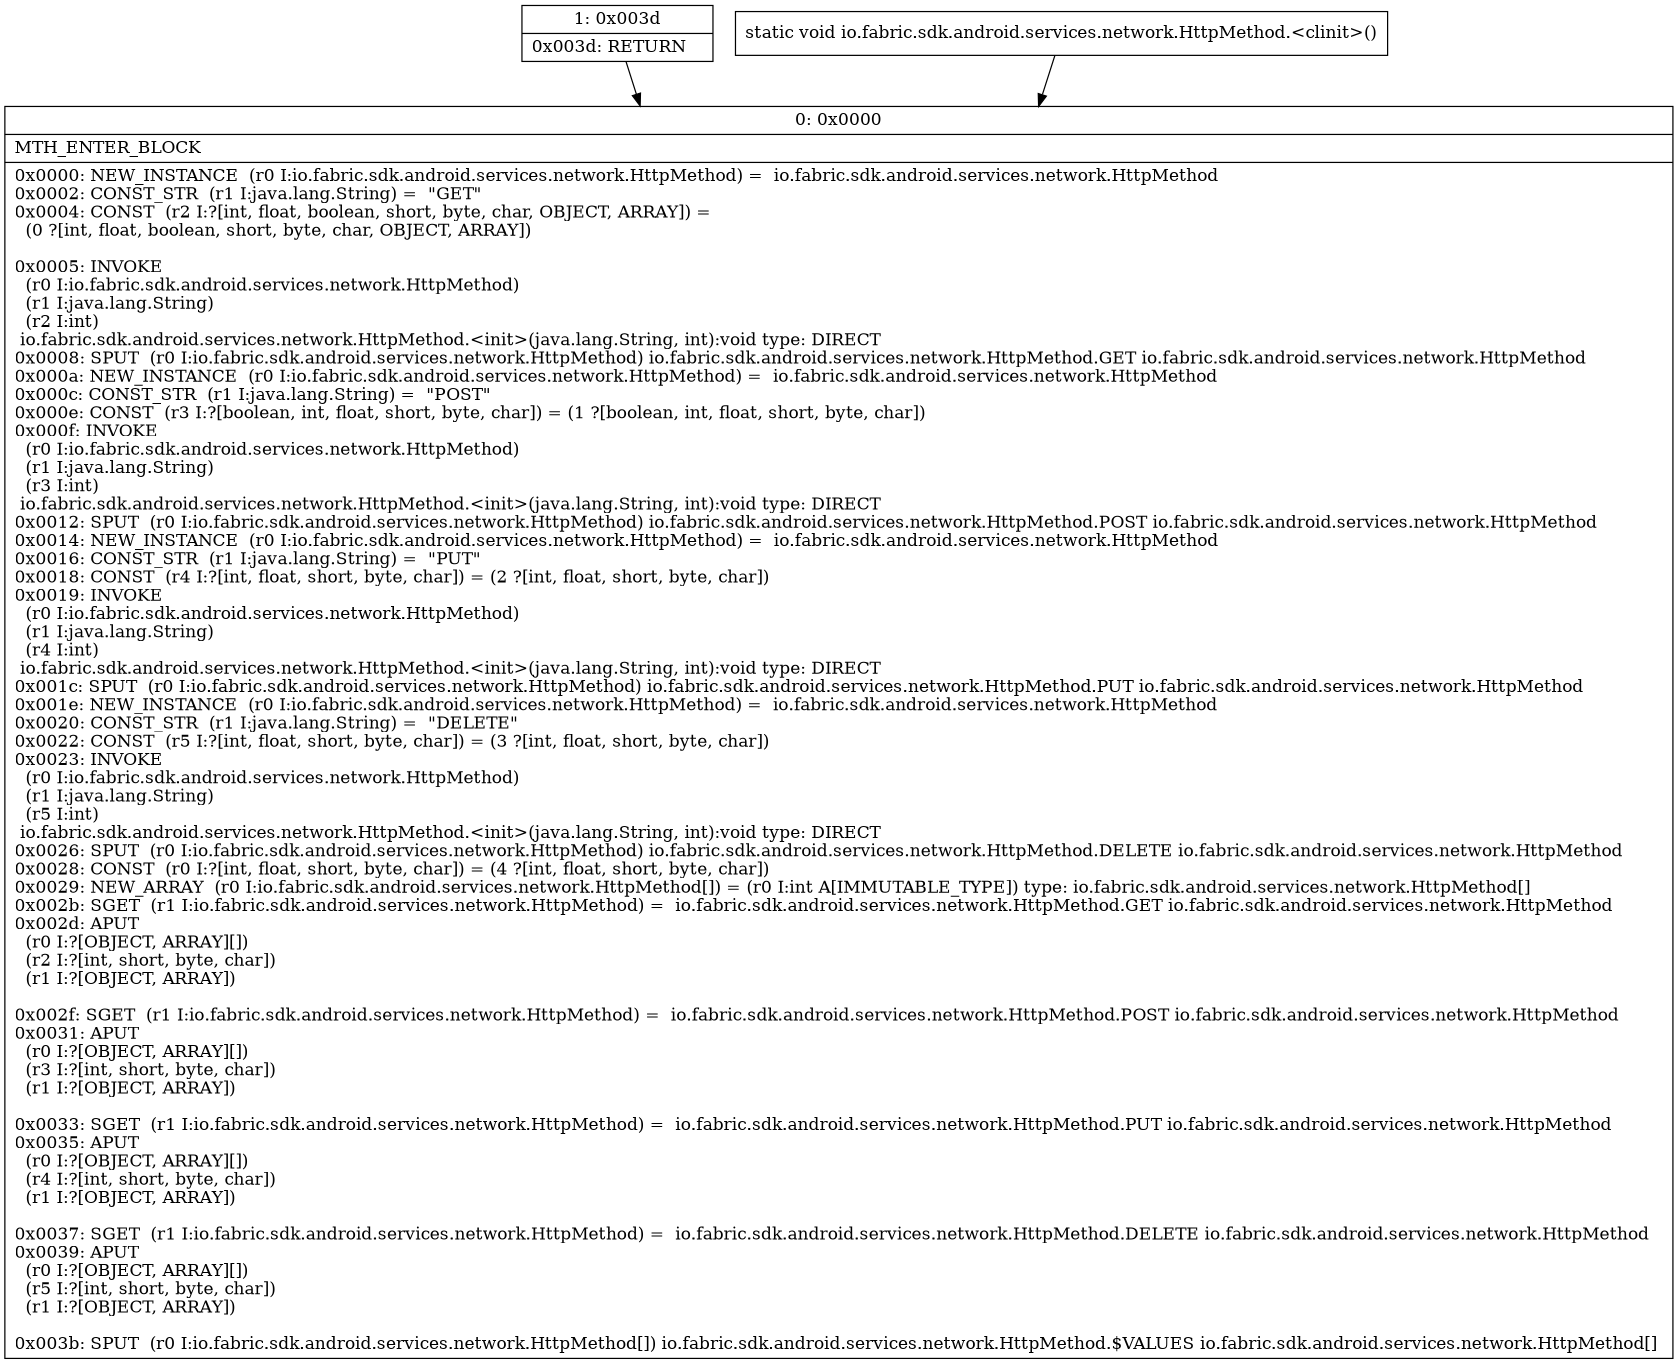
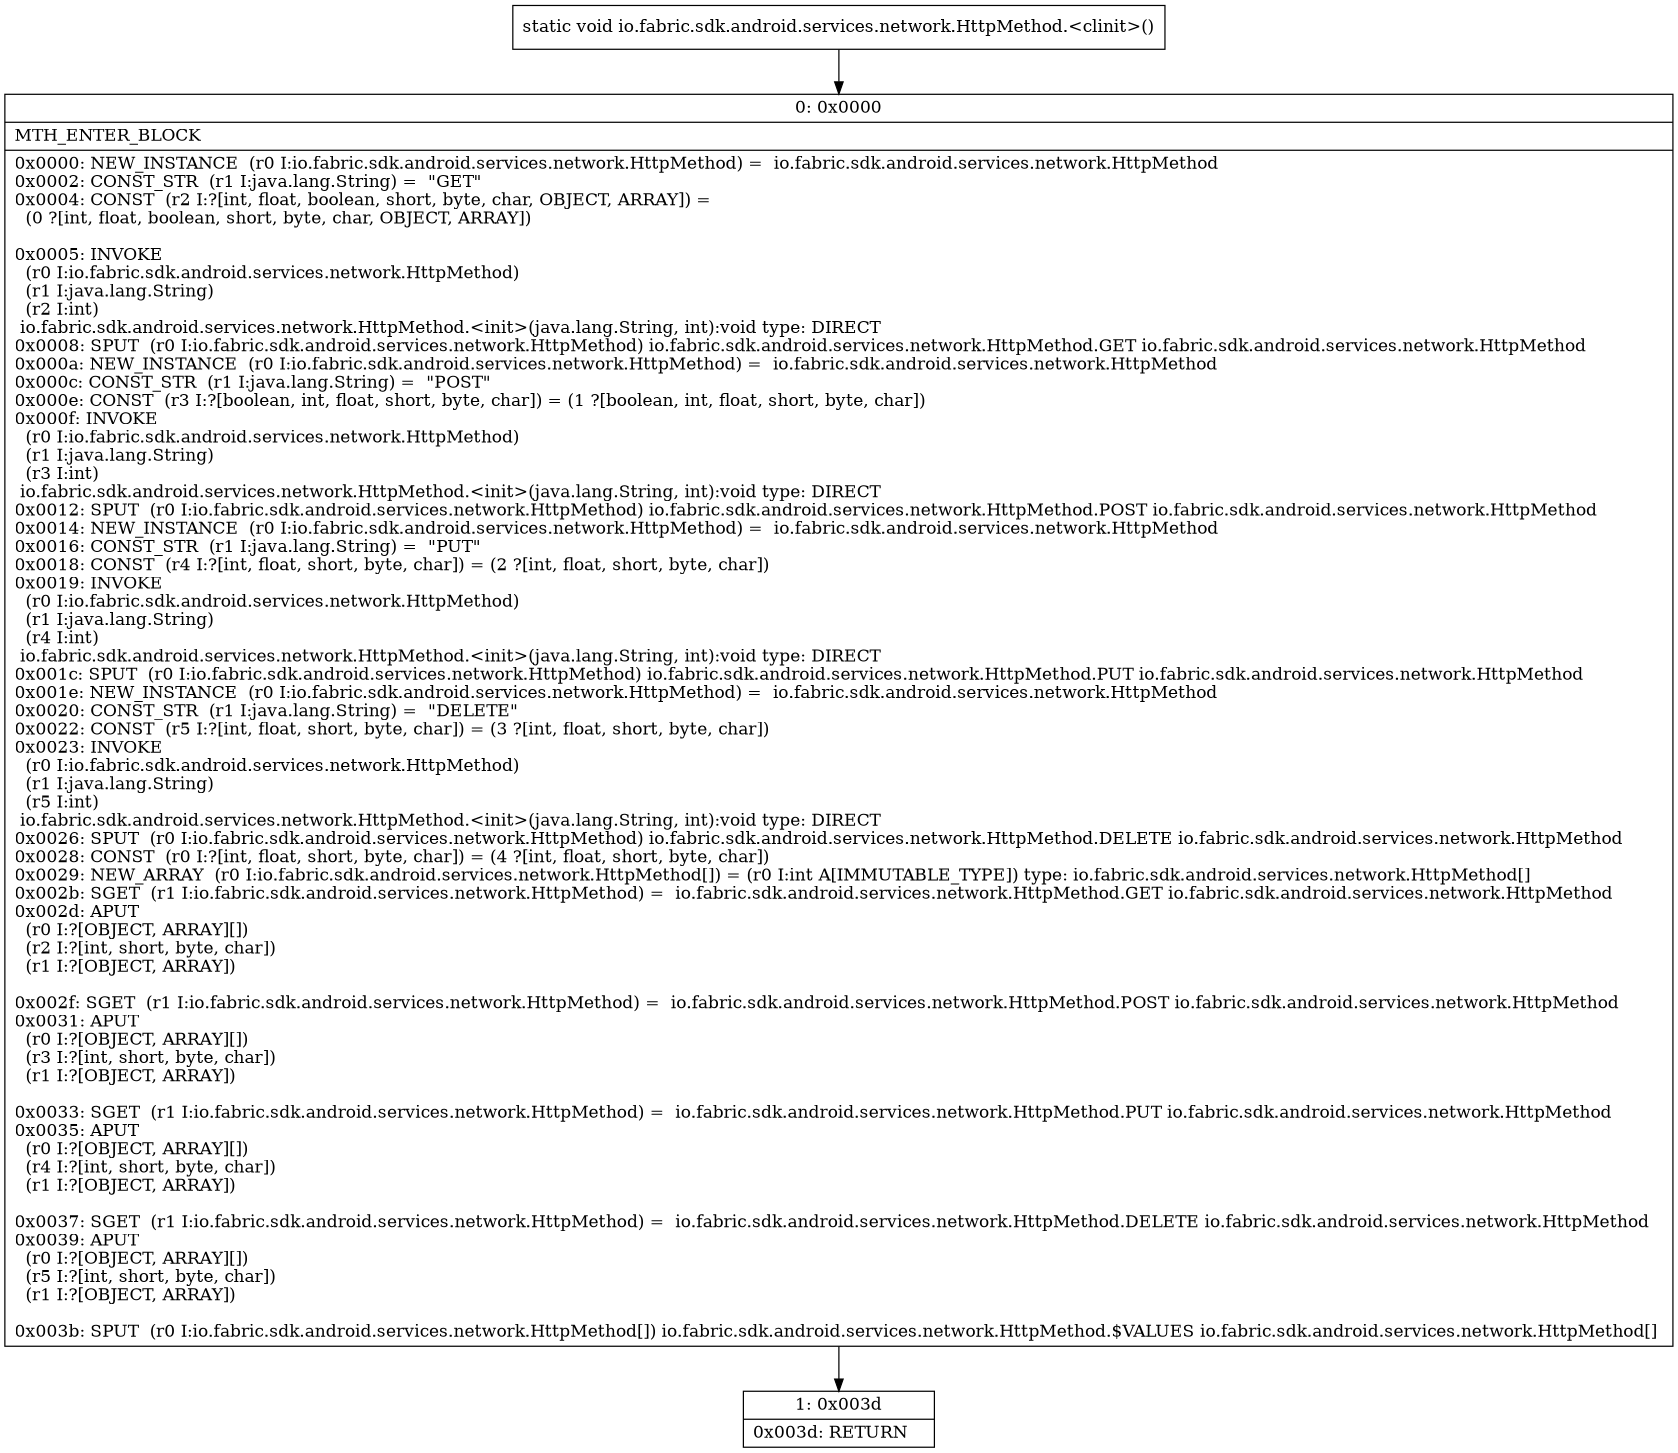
(631, 78) -> (839, 1363)
